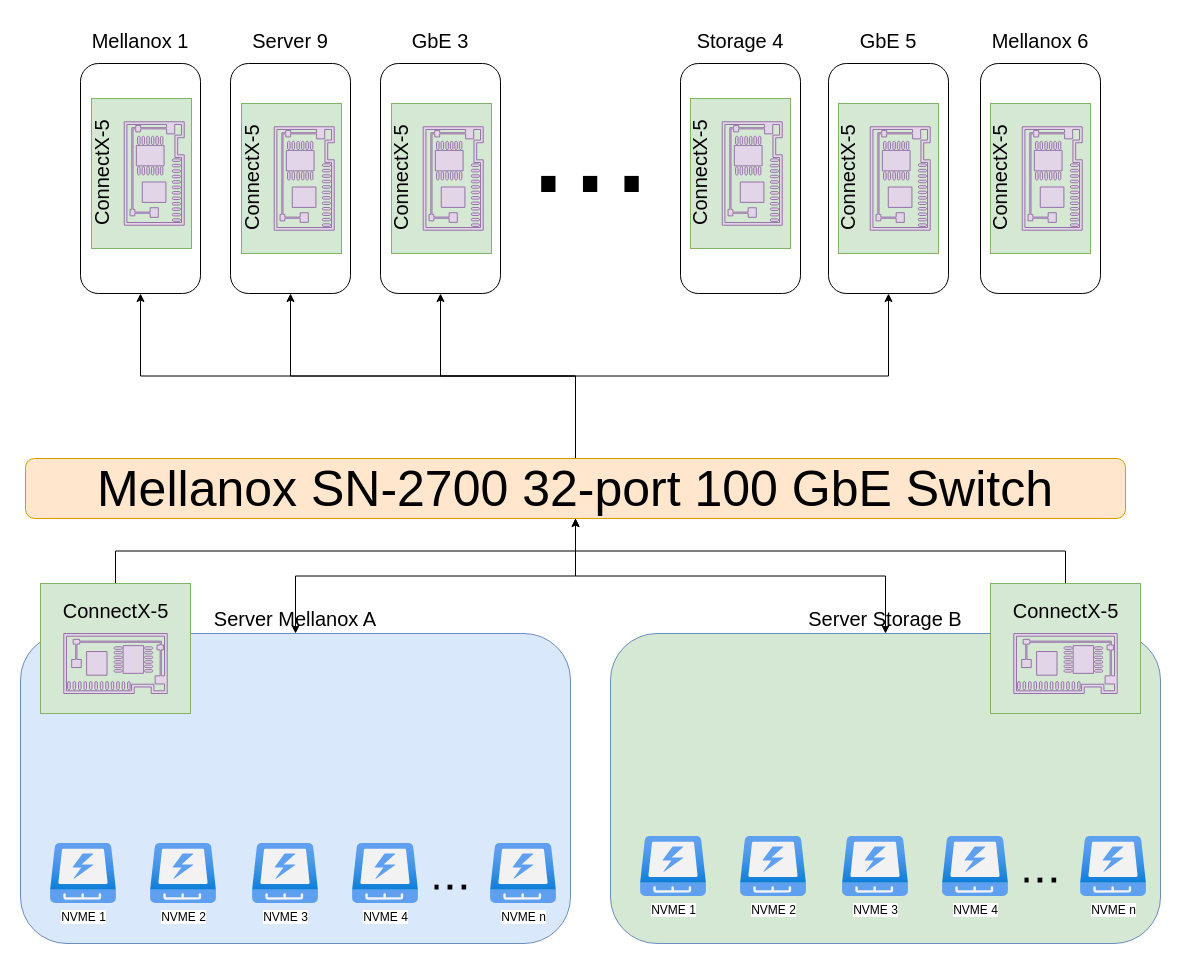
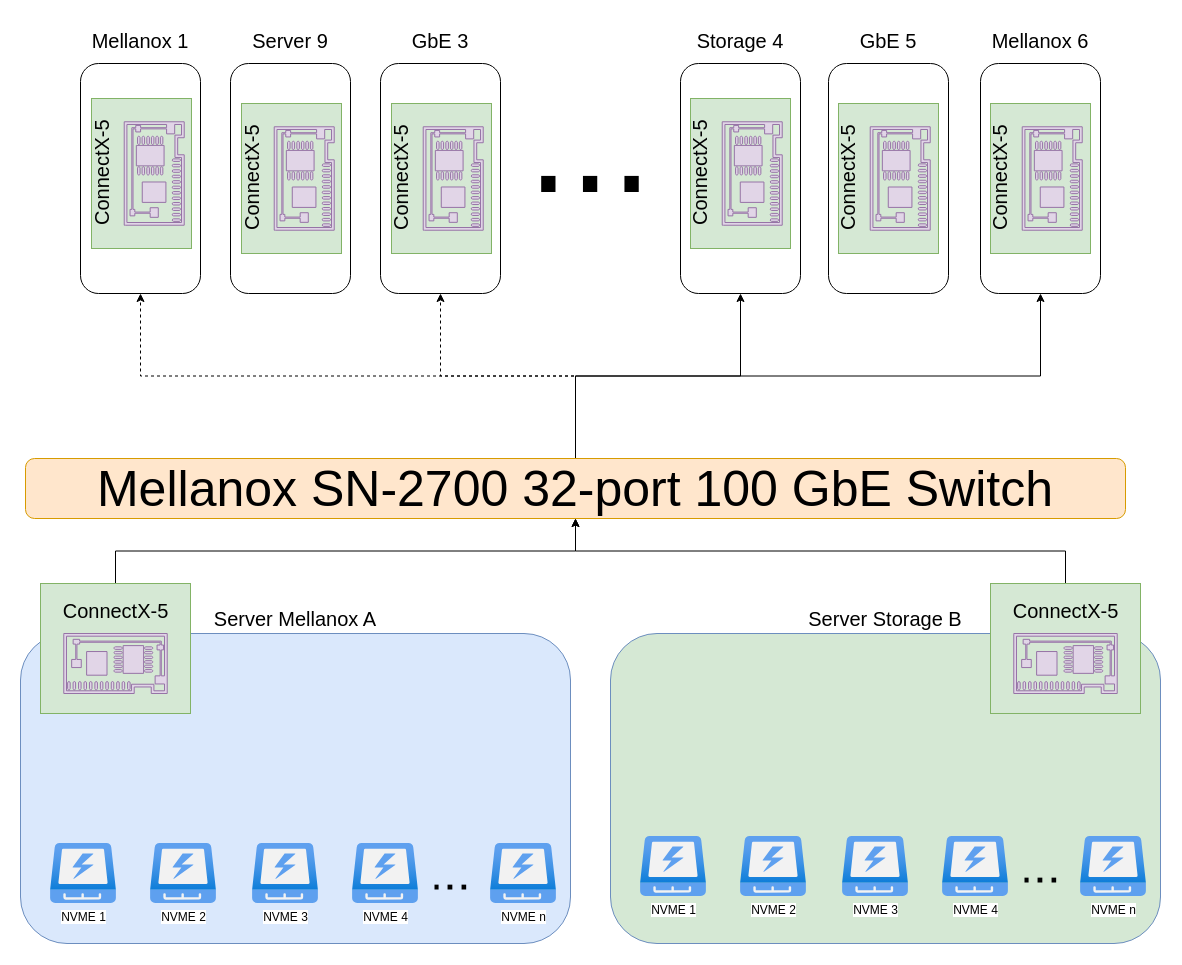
(291, 337) -> none
(441, 337) -> (441, 337)
(889, 337) -> none
(177, 376) -> (177, 376)
(409, 576) -> (1003, 376)
(757, 576) -> (741, 337)
